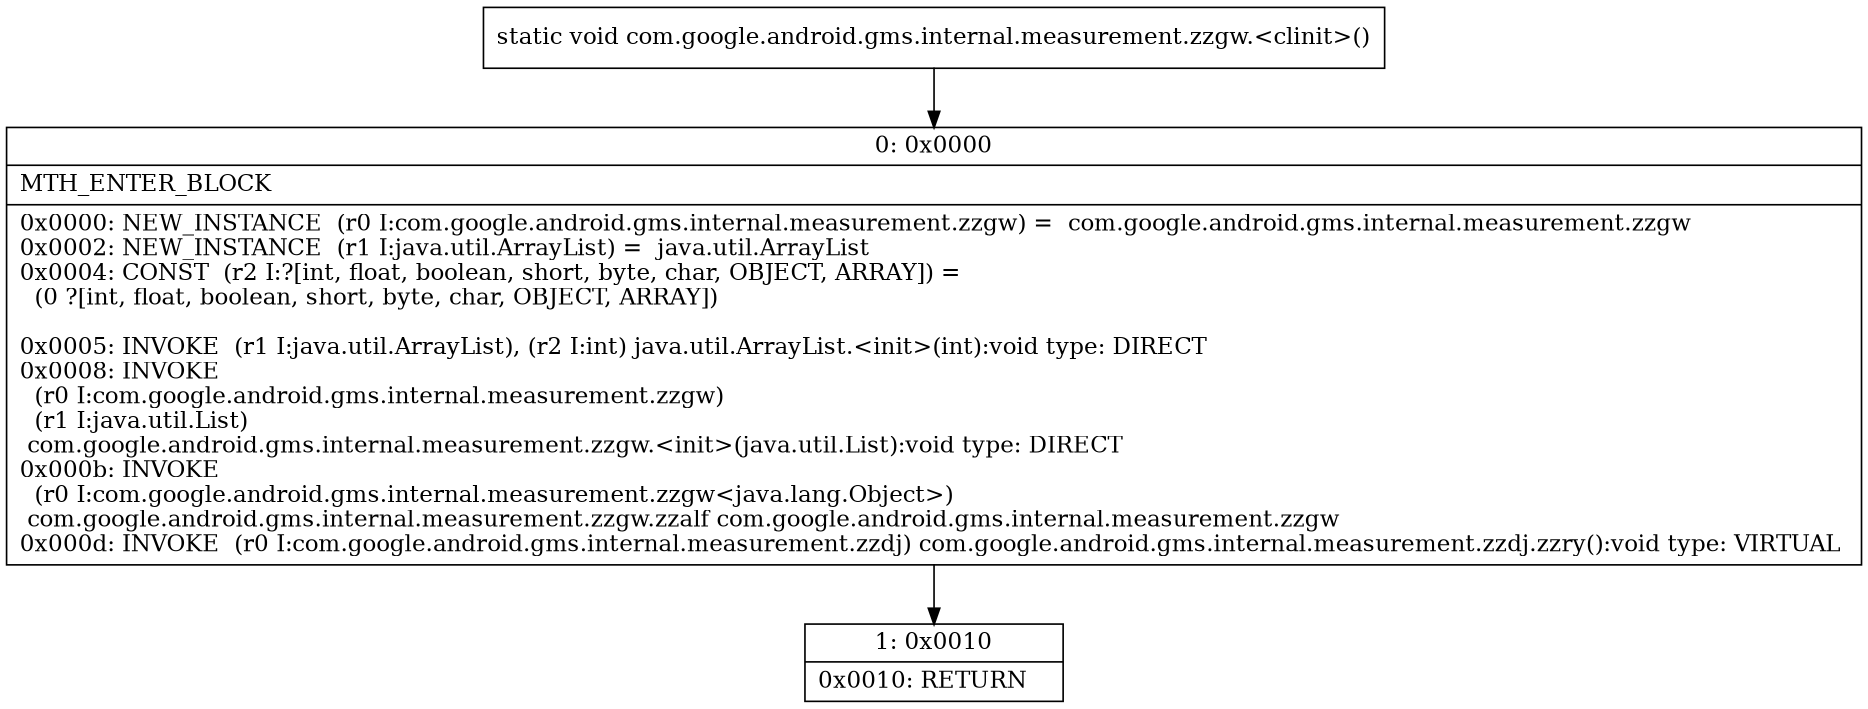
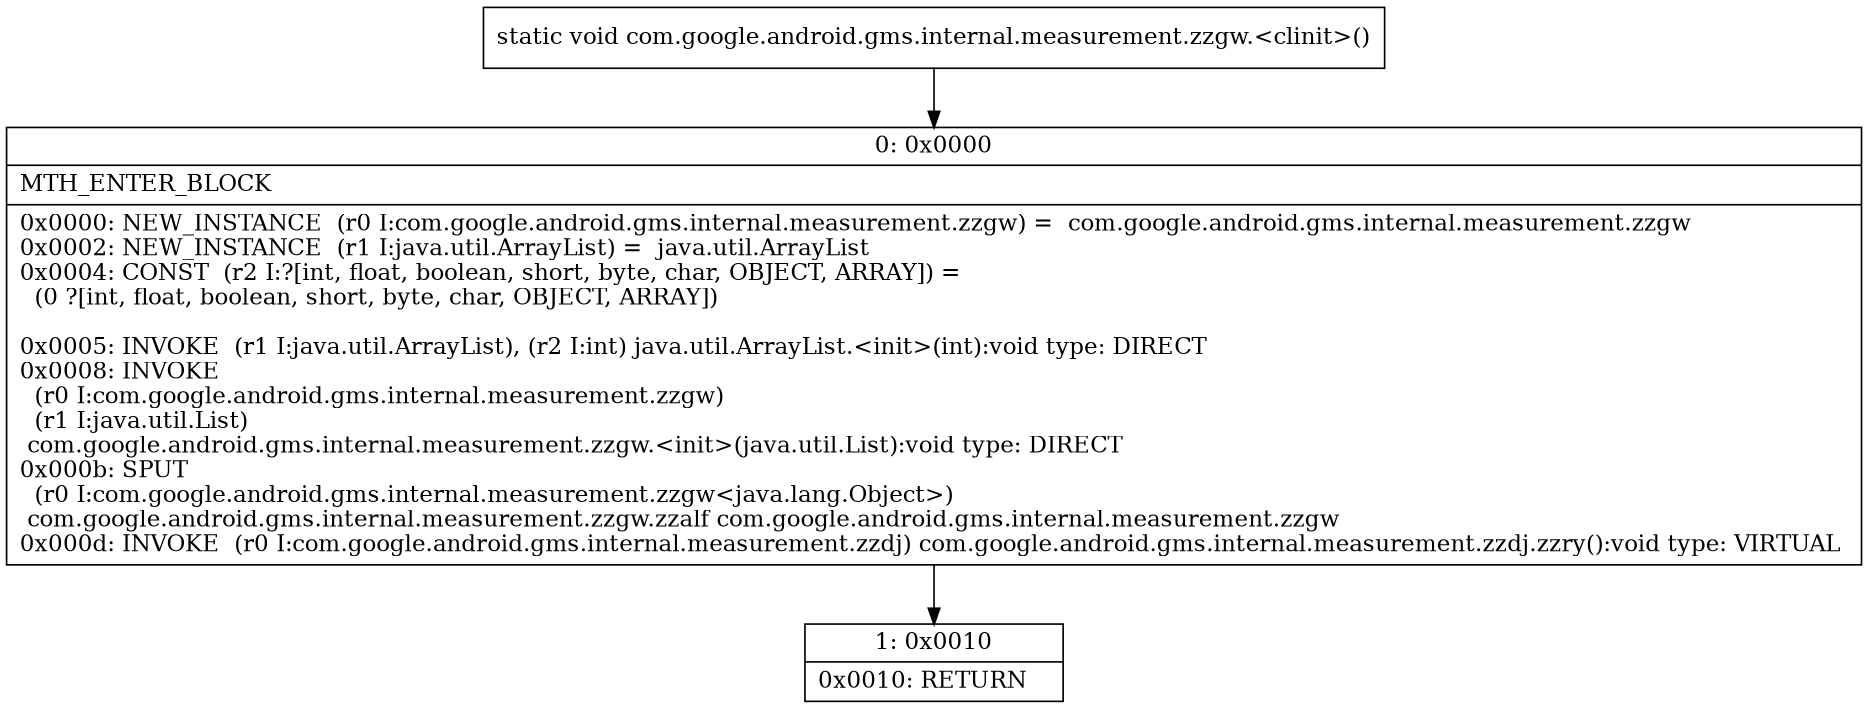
(127, 470) -> (112, 470)
